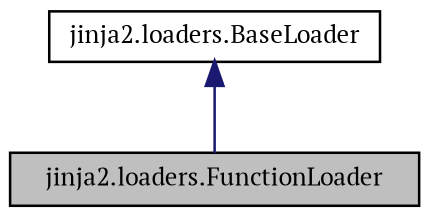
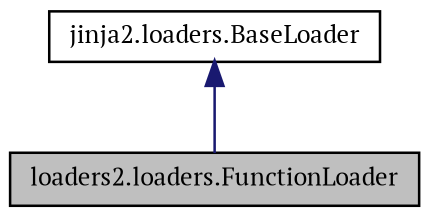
(215, 179) -> (215, 179)
